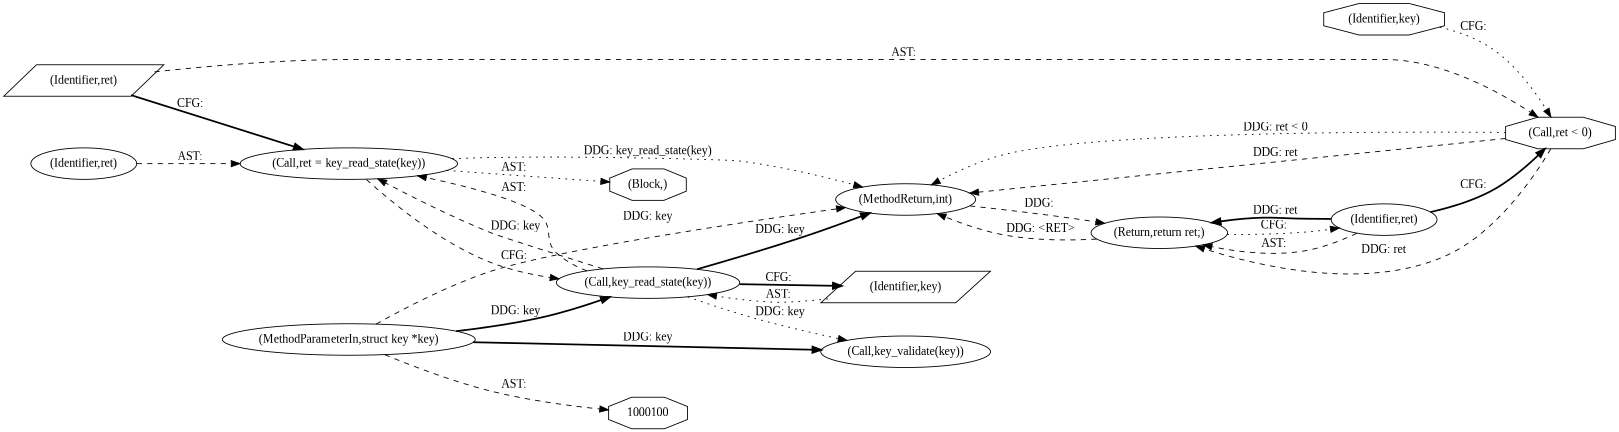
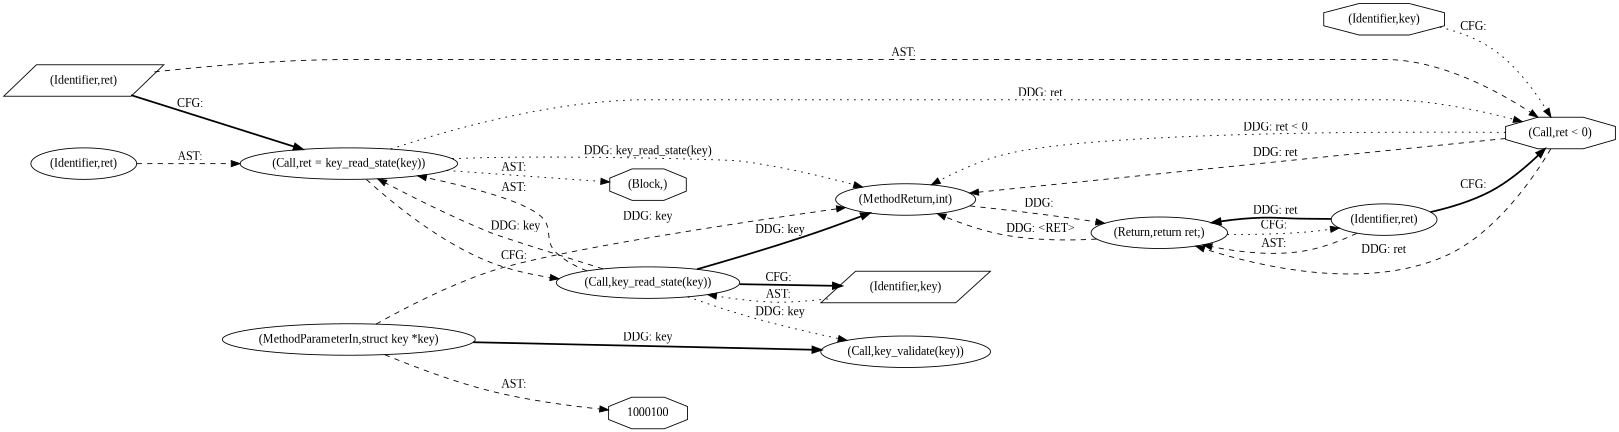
none -> (950, 100)
(530, 320) -> none
